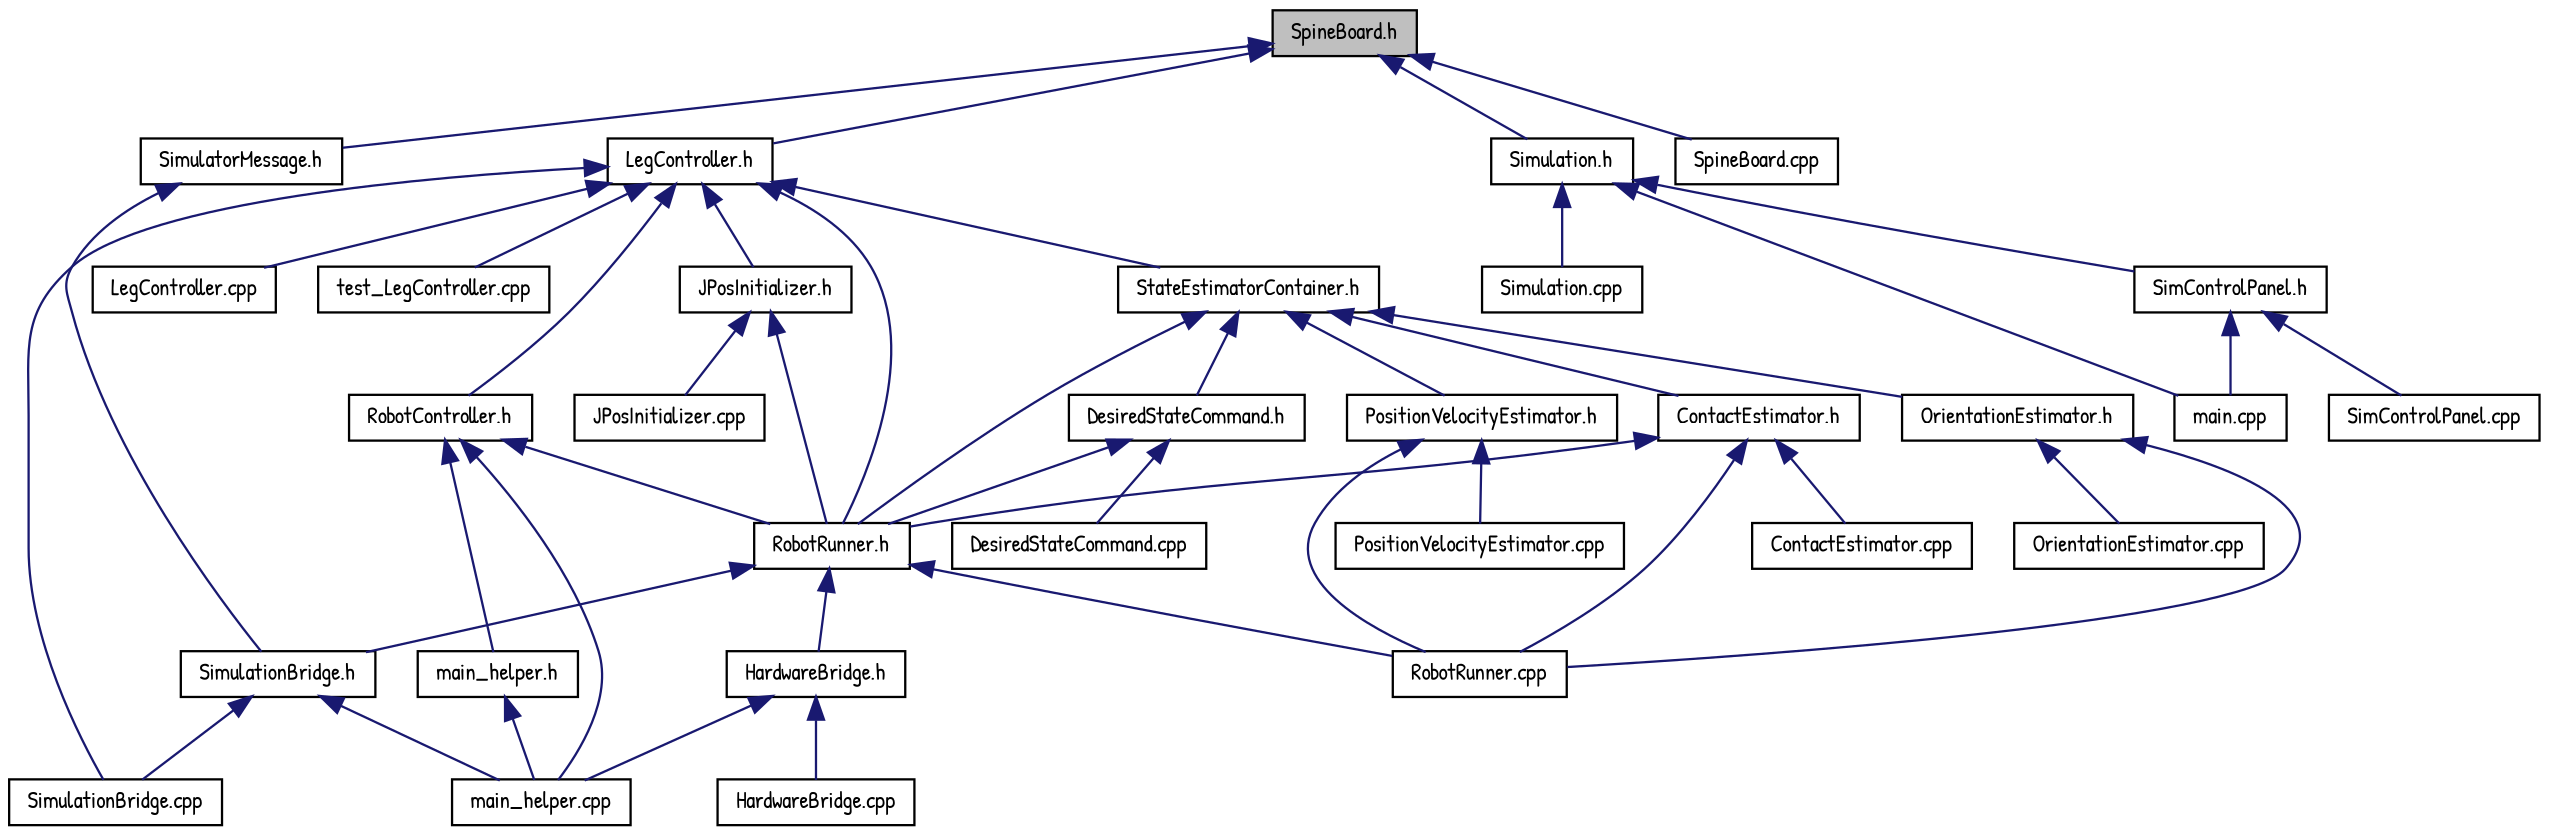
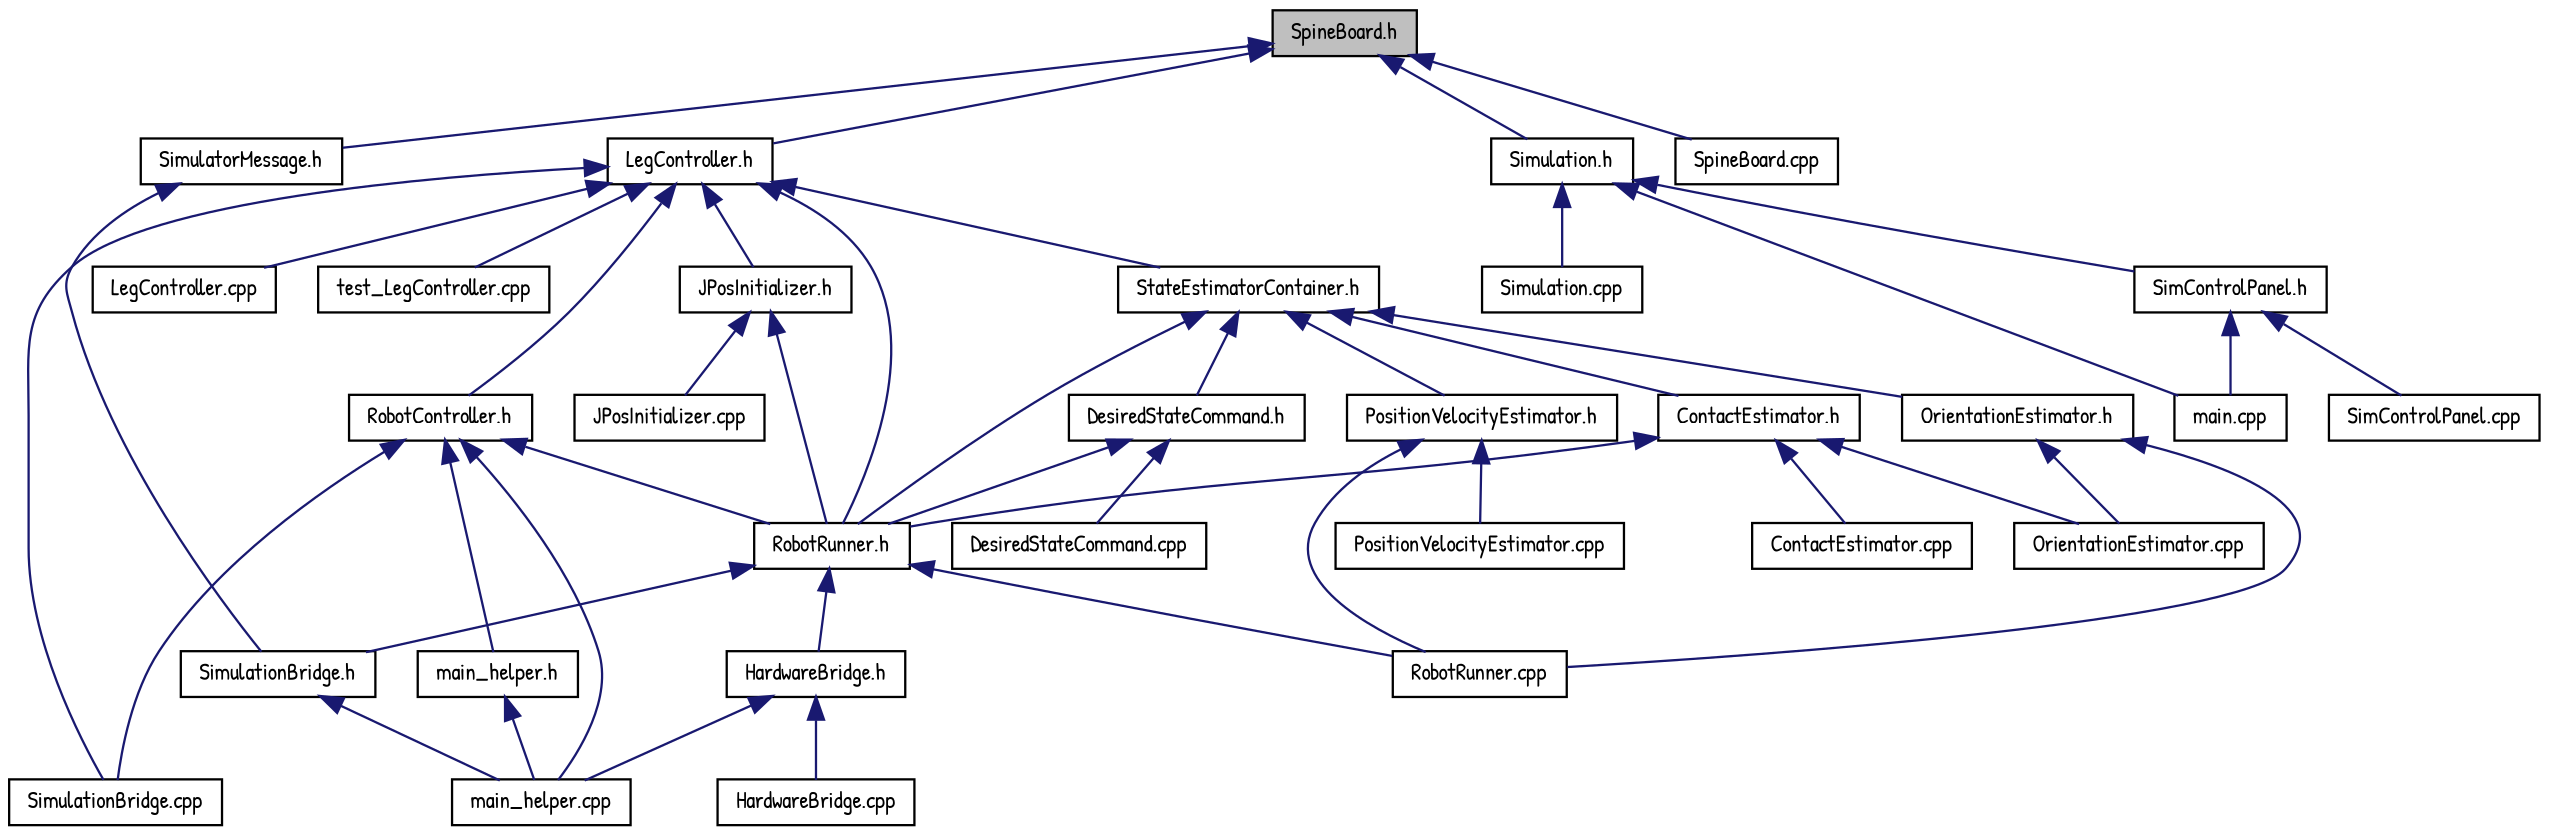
(1641, 572) -> (1960, 485)
(188, 745) -> (227, 571)
